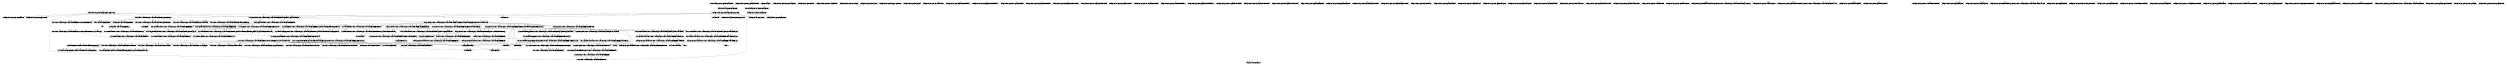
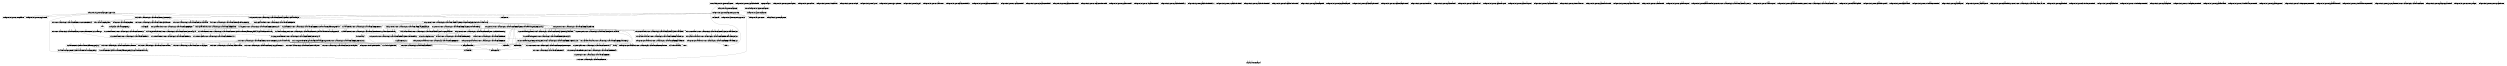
none -> (1900, 4)
